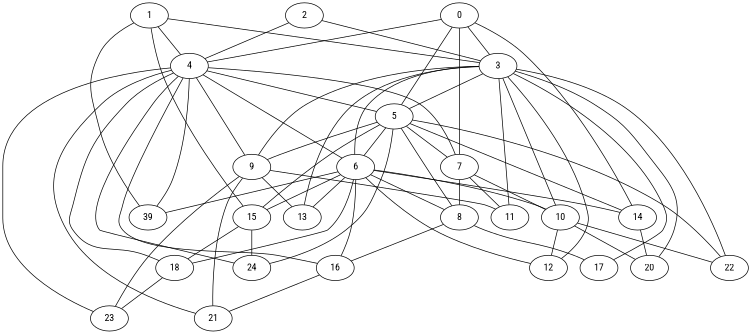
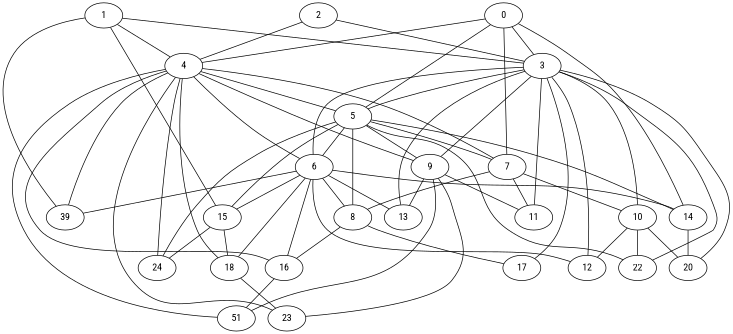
(461, 185) -> none
(213, 318) -> (236, 318)
